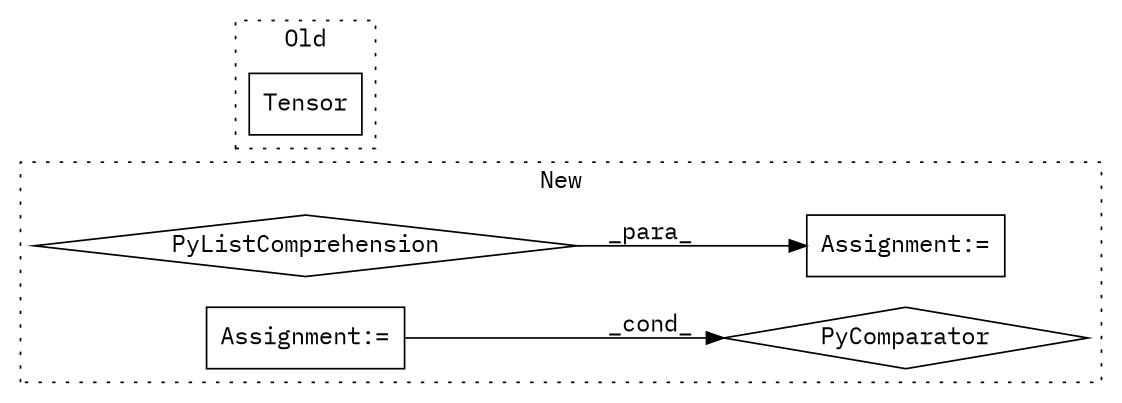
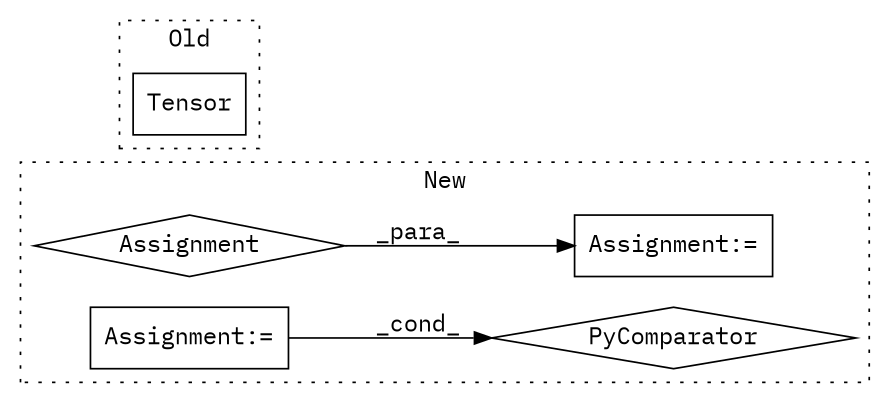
(306, 246) -> (189, 246)
